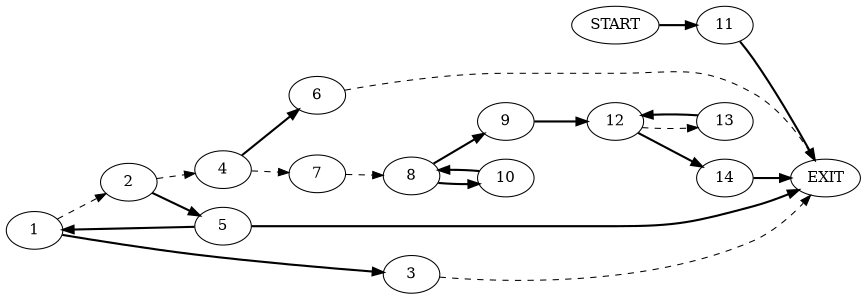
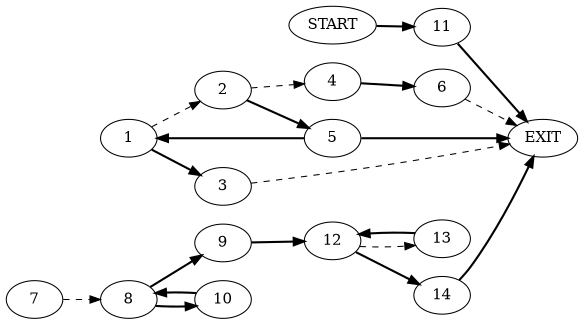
(265, 172) -> none
